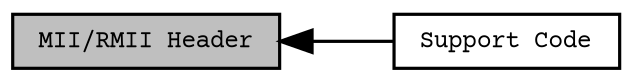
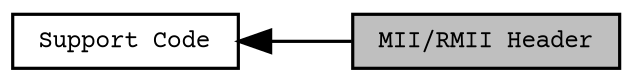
(353, 41) -> (311, 41)
